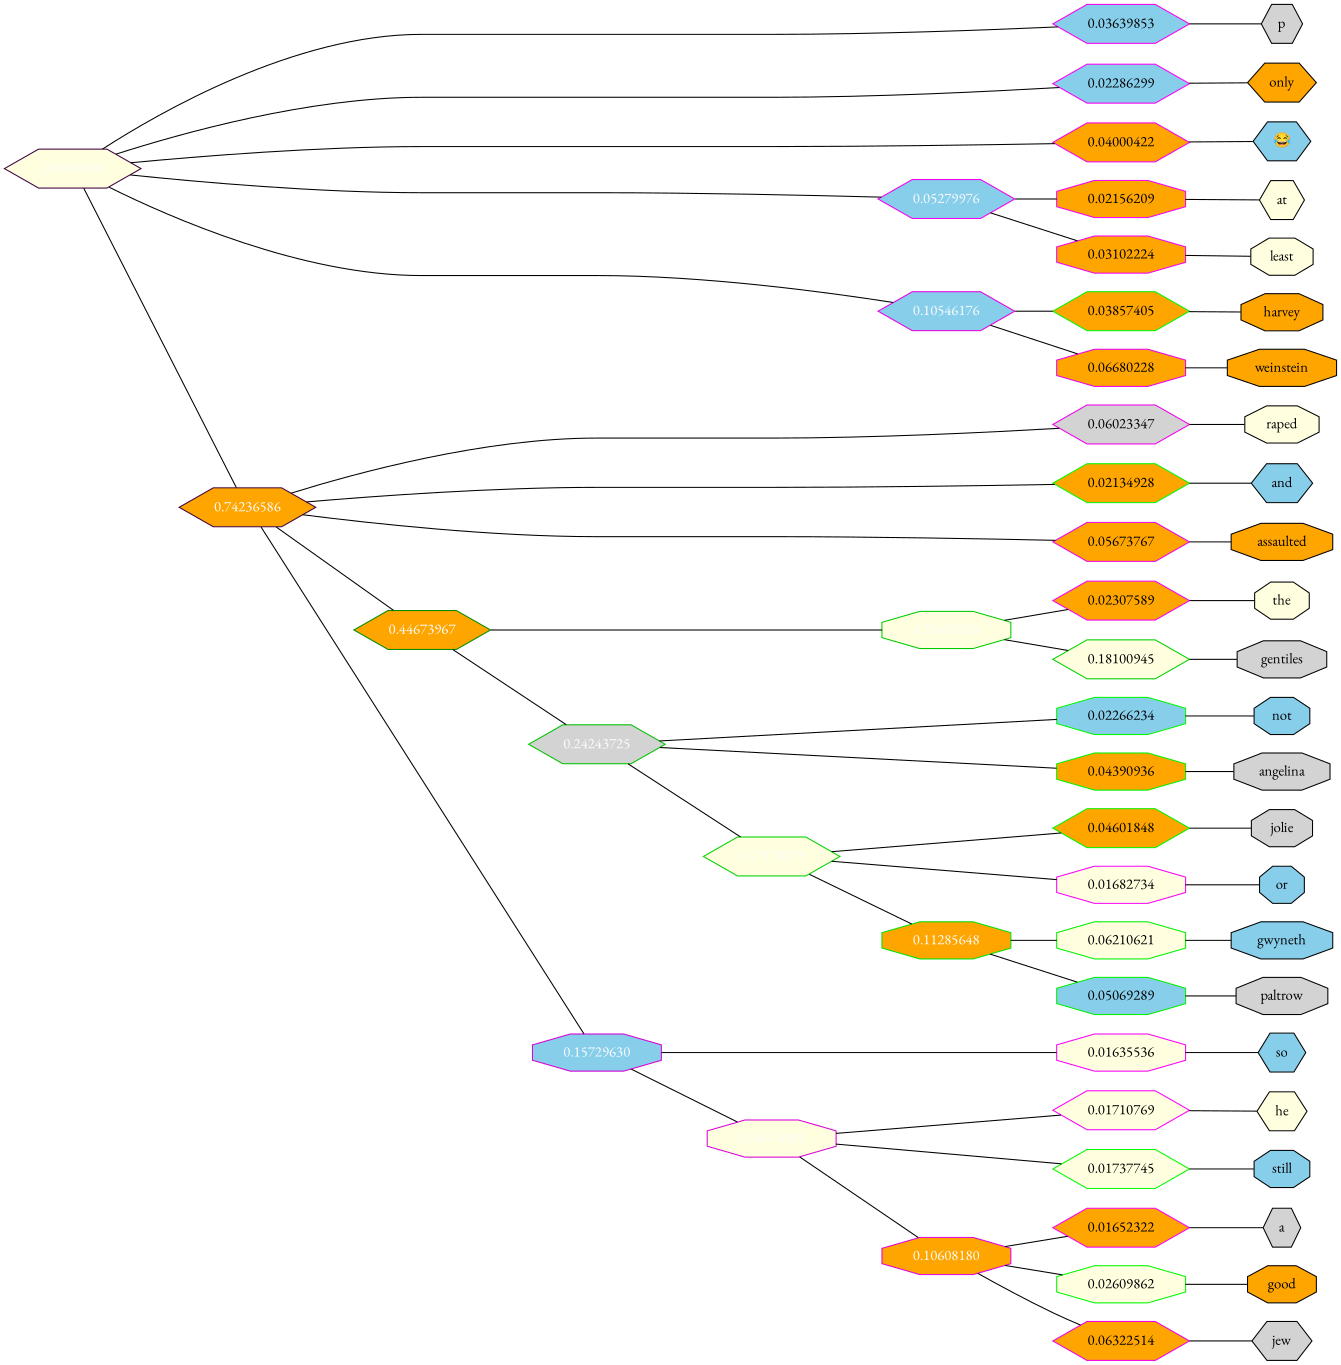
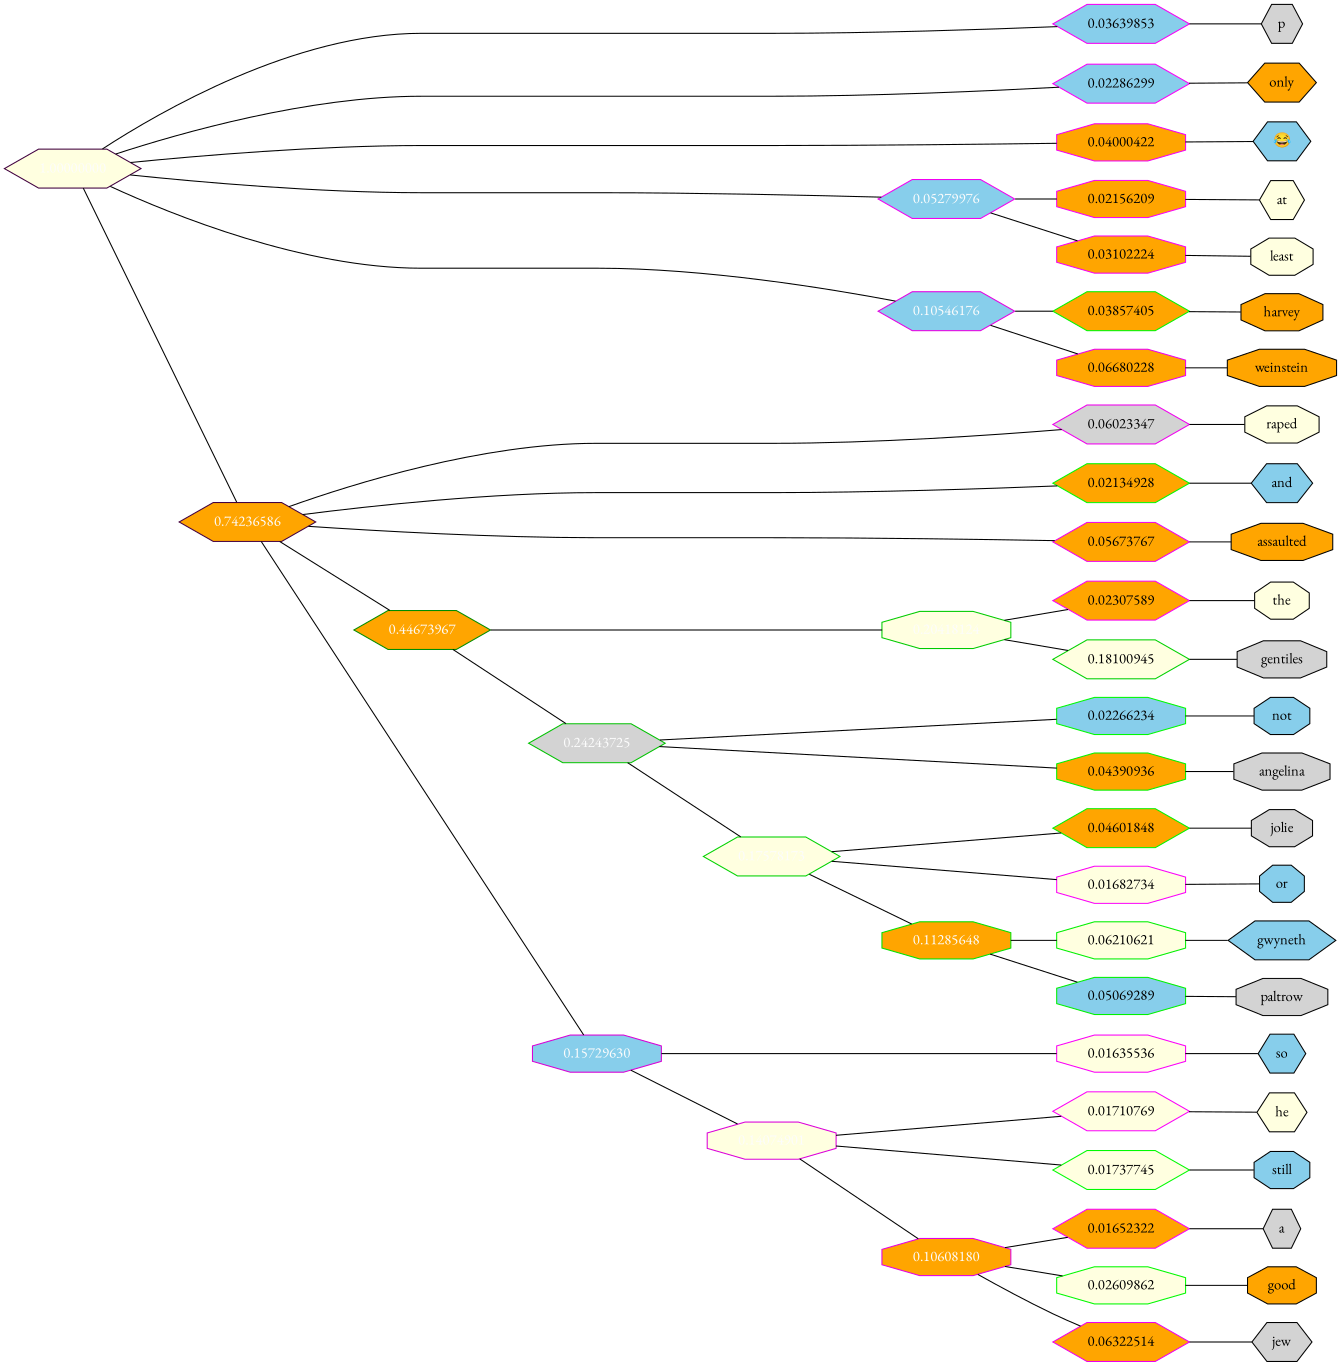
(1121, 142) -> (1121, 142)
(1282, 940) -> (1282, 940)
